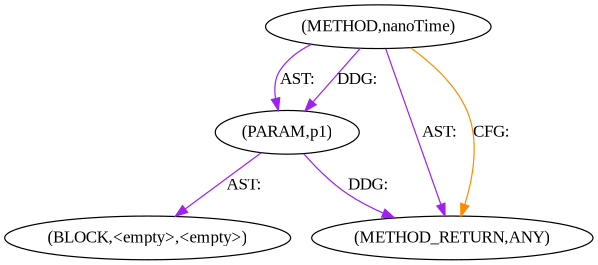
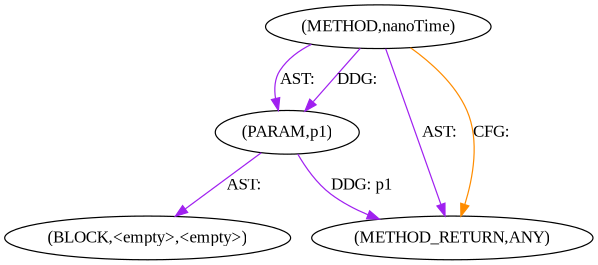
(370, 185) -> (362, 185)
